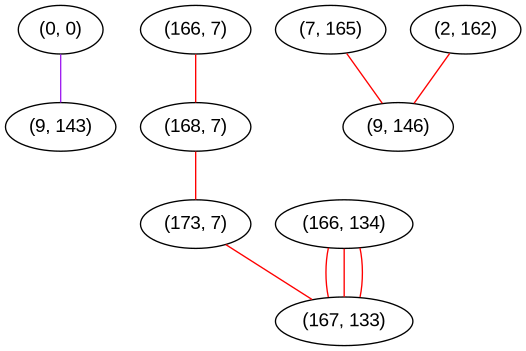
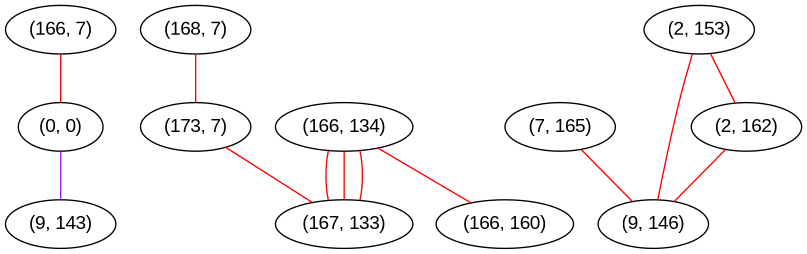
none -> (699, 30)
(196, 78) -> (61, 78)
none -> (505, 224)
